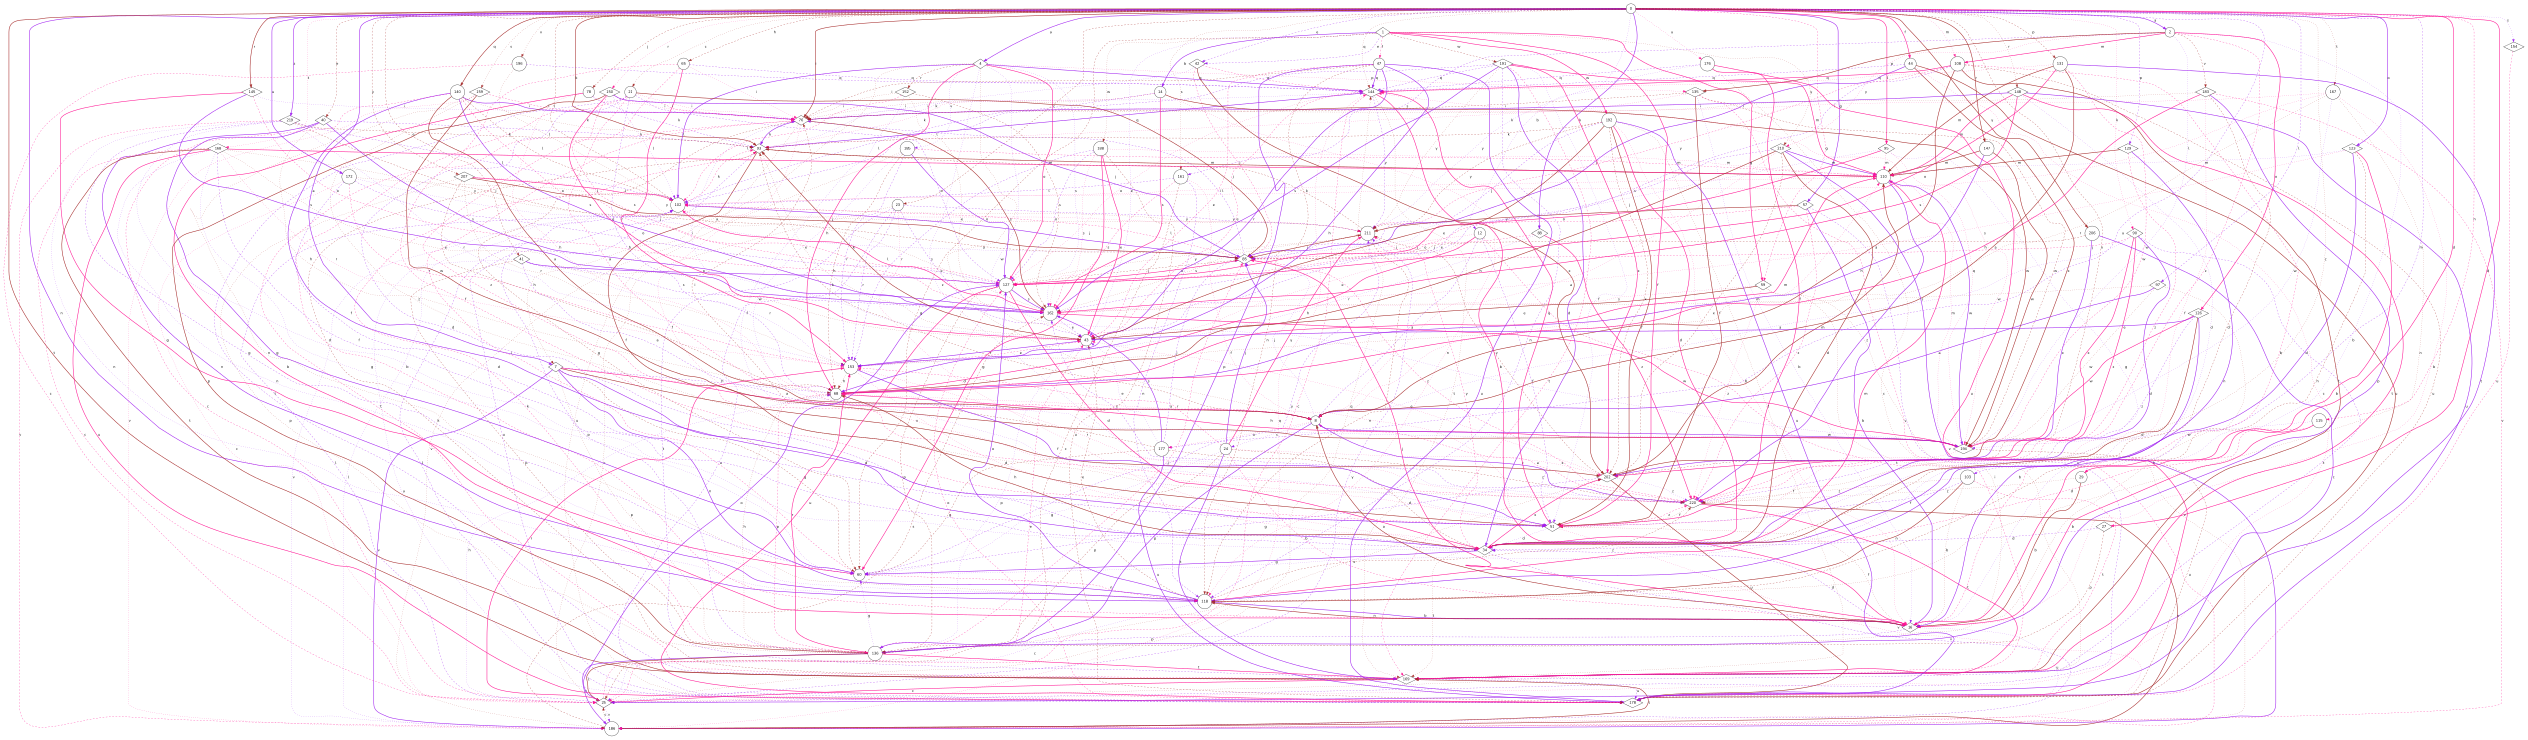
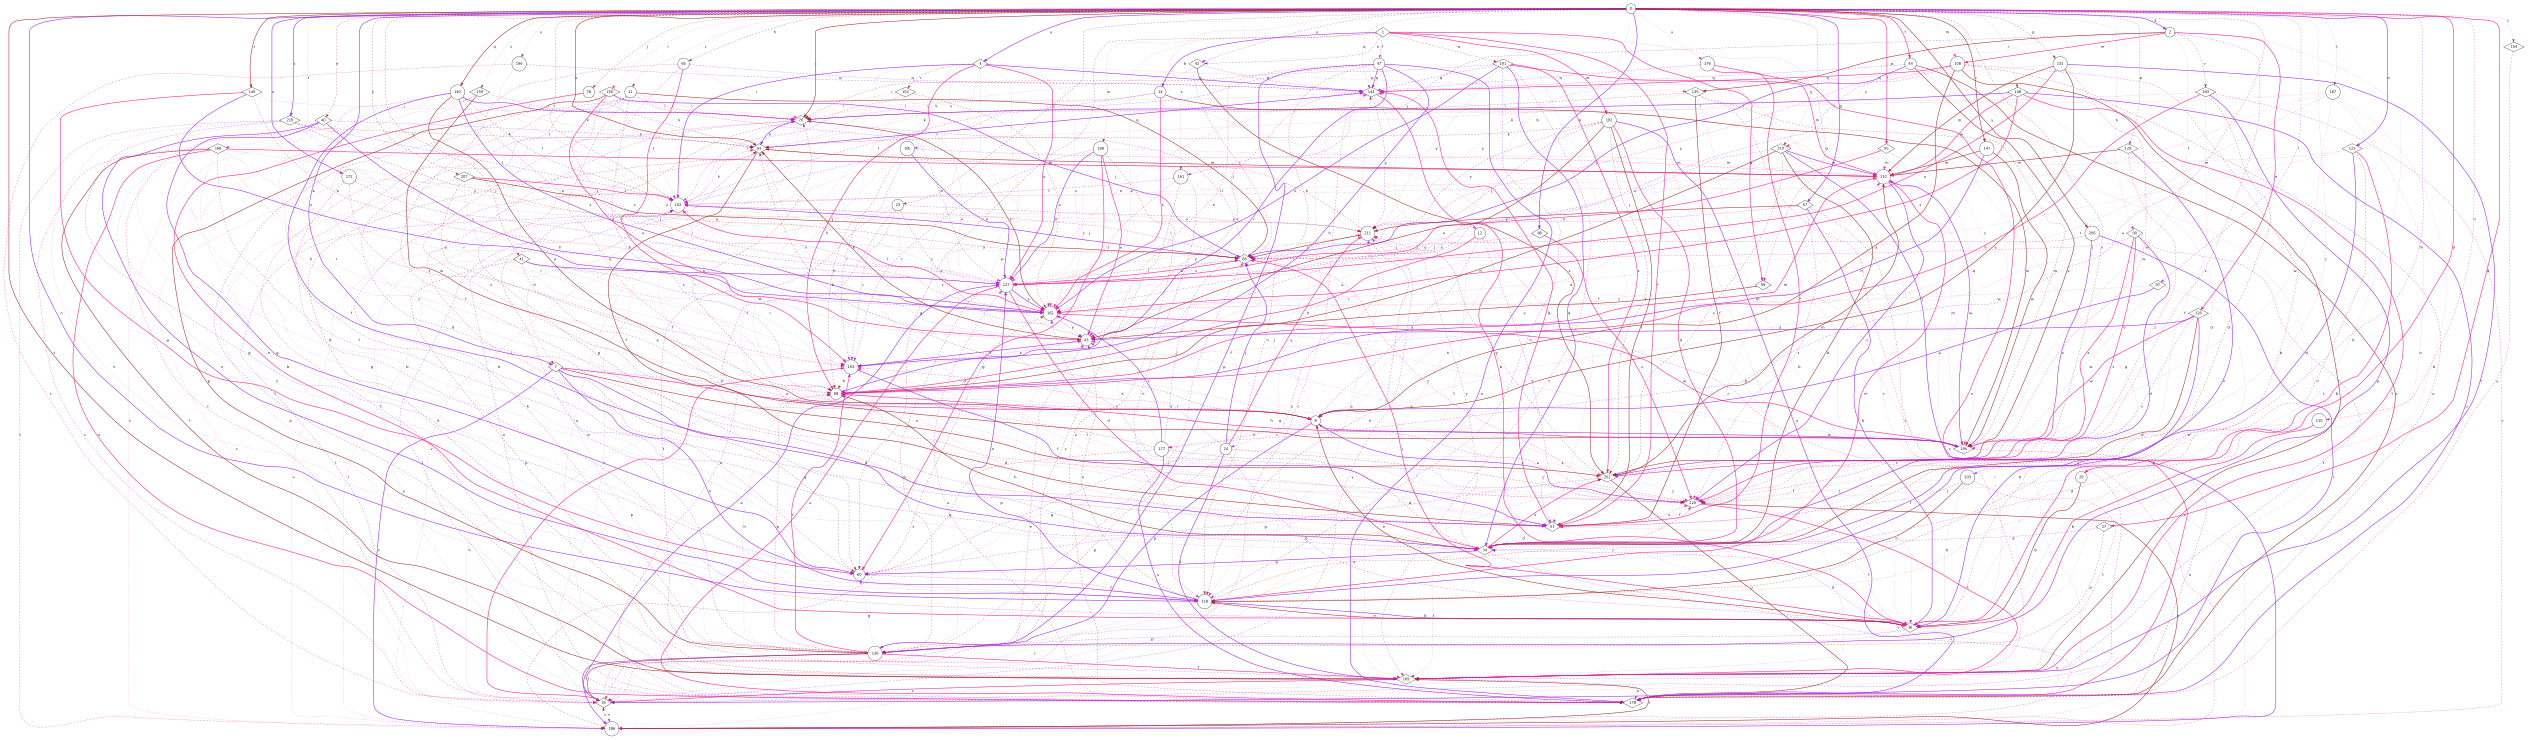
(1055, 215) -> (1055, 215)
